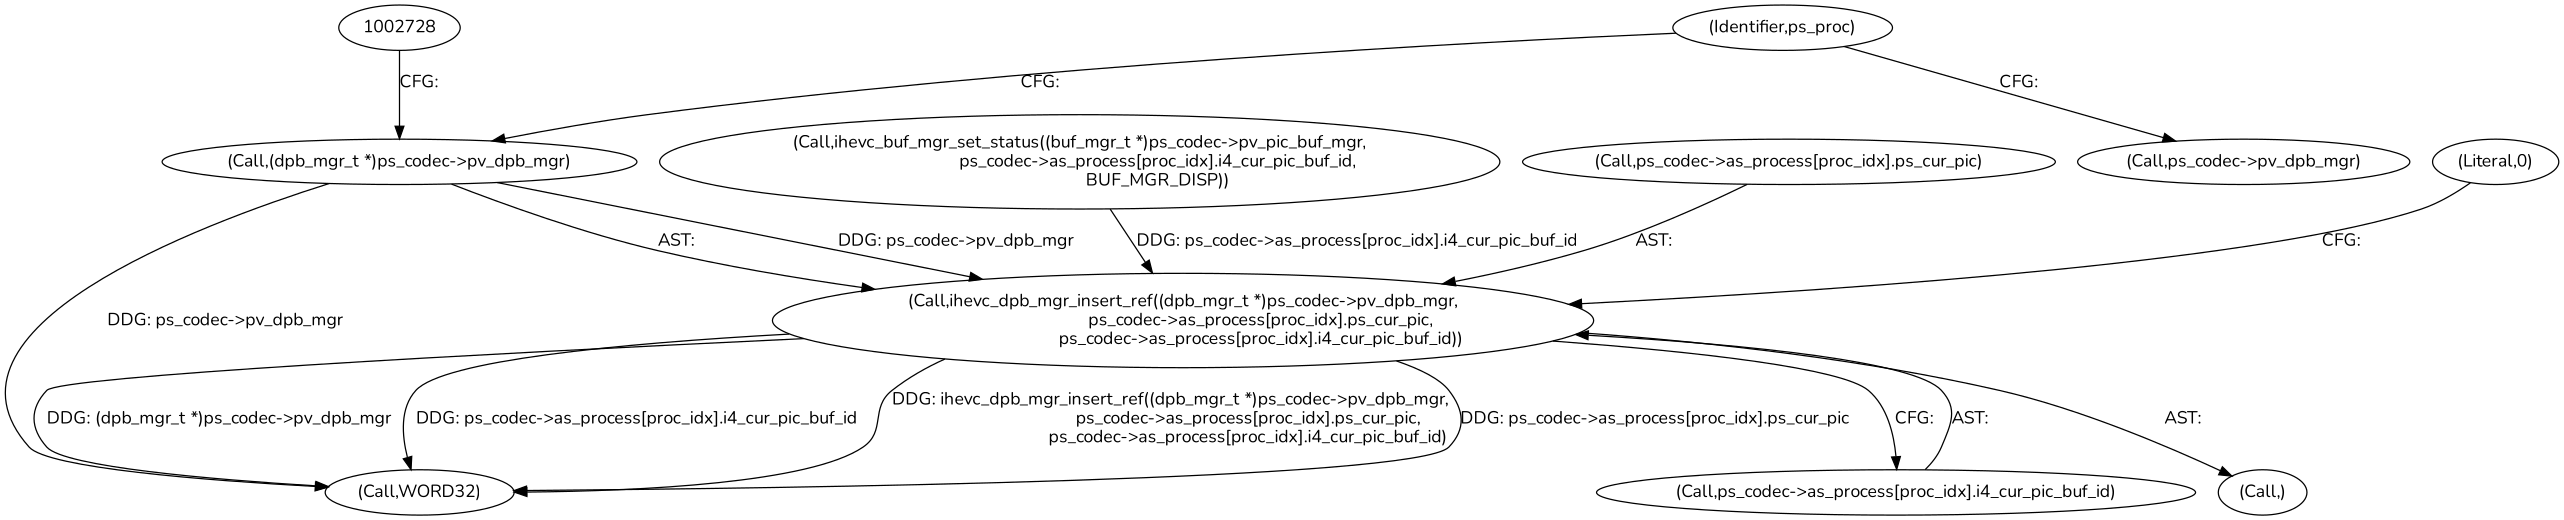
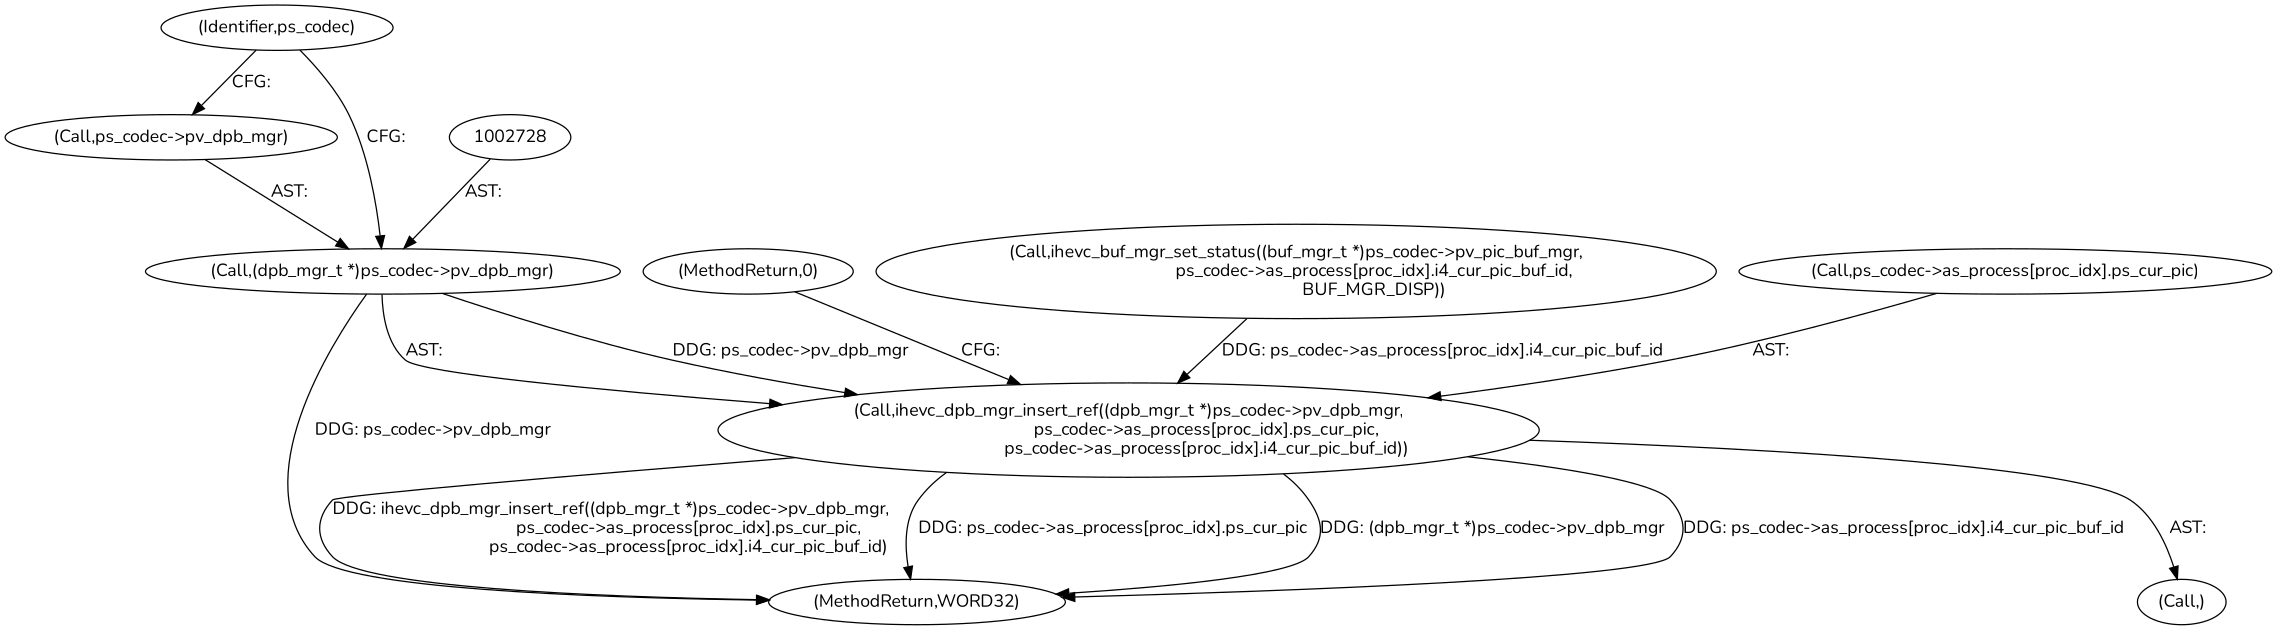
(1783, 28) -> (277, 28)
(422, 83) -> (486, 192)
(2496, 162) -> (748, 271)
none -> (272, 201)
(420, 492) -> (917, 602)
(1896, 492) -> none
